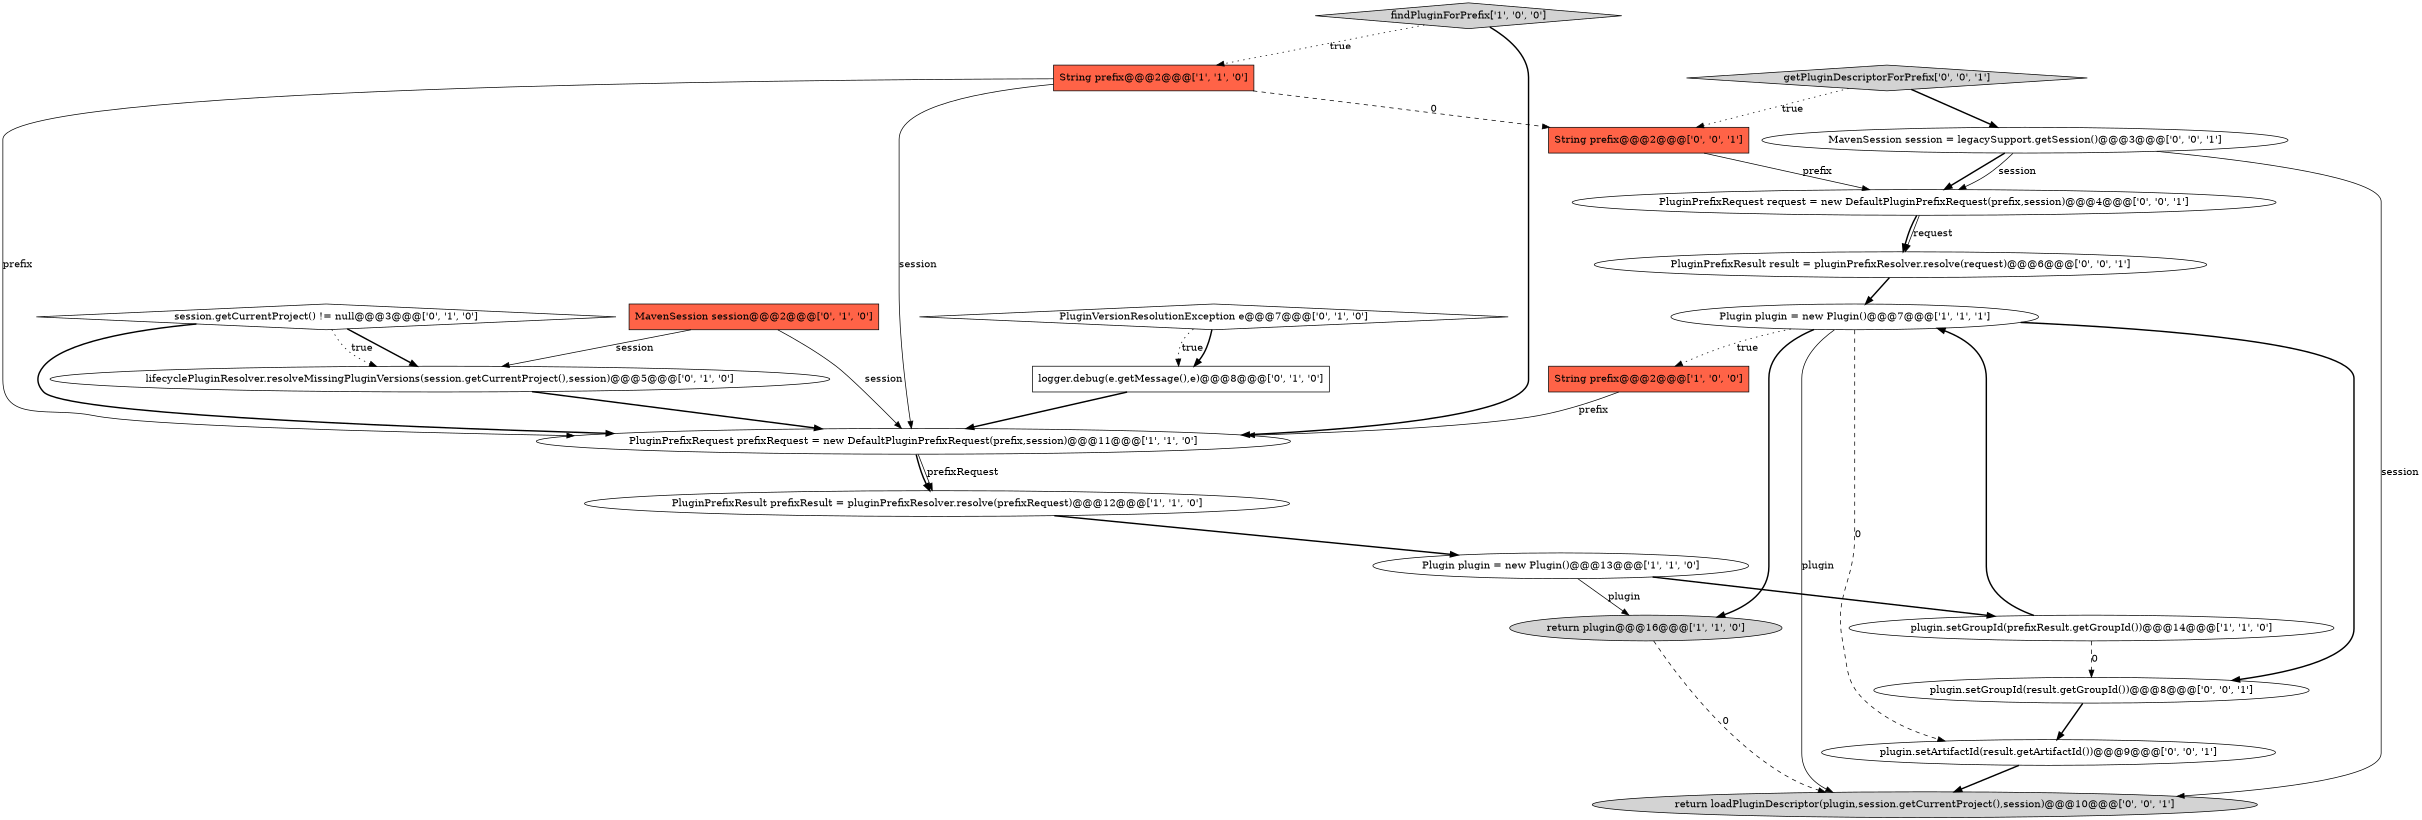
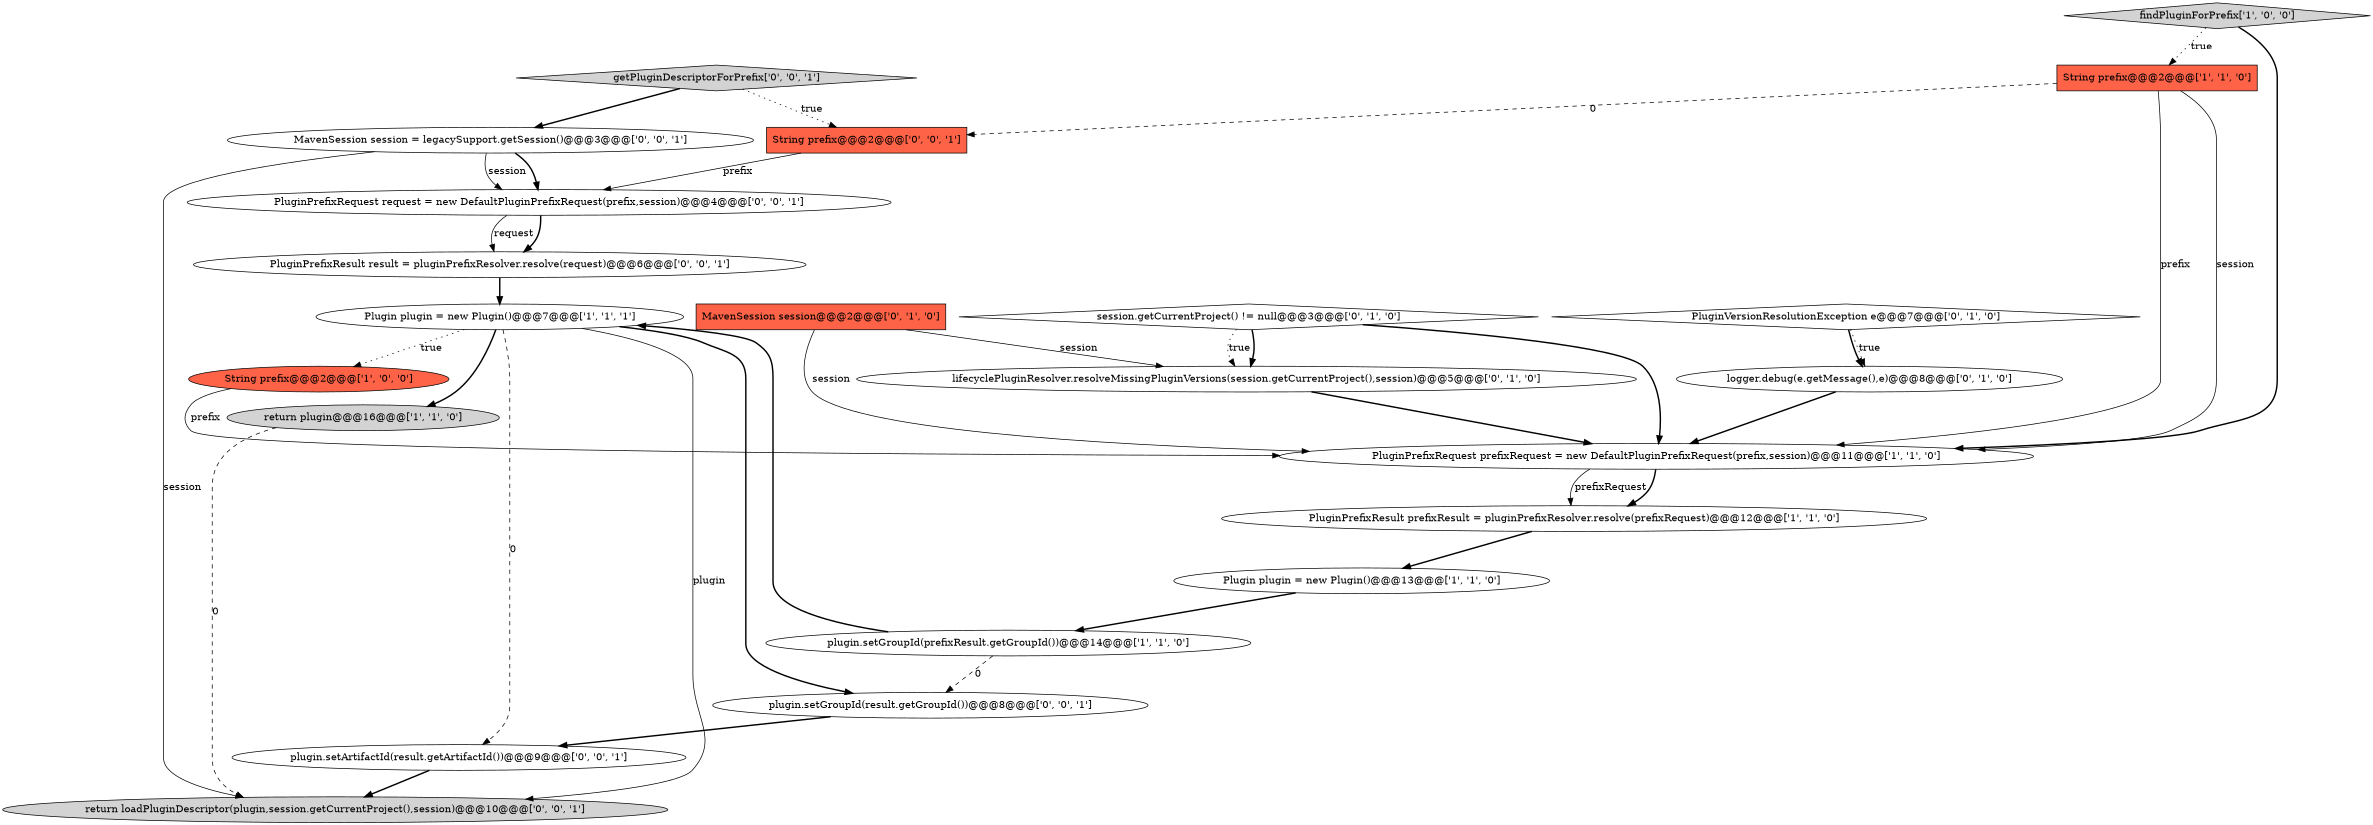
(1181, 379) -> (1870, 379)
(1649, 379) -> (319, 379)
(1600, 595) -> none
